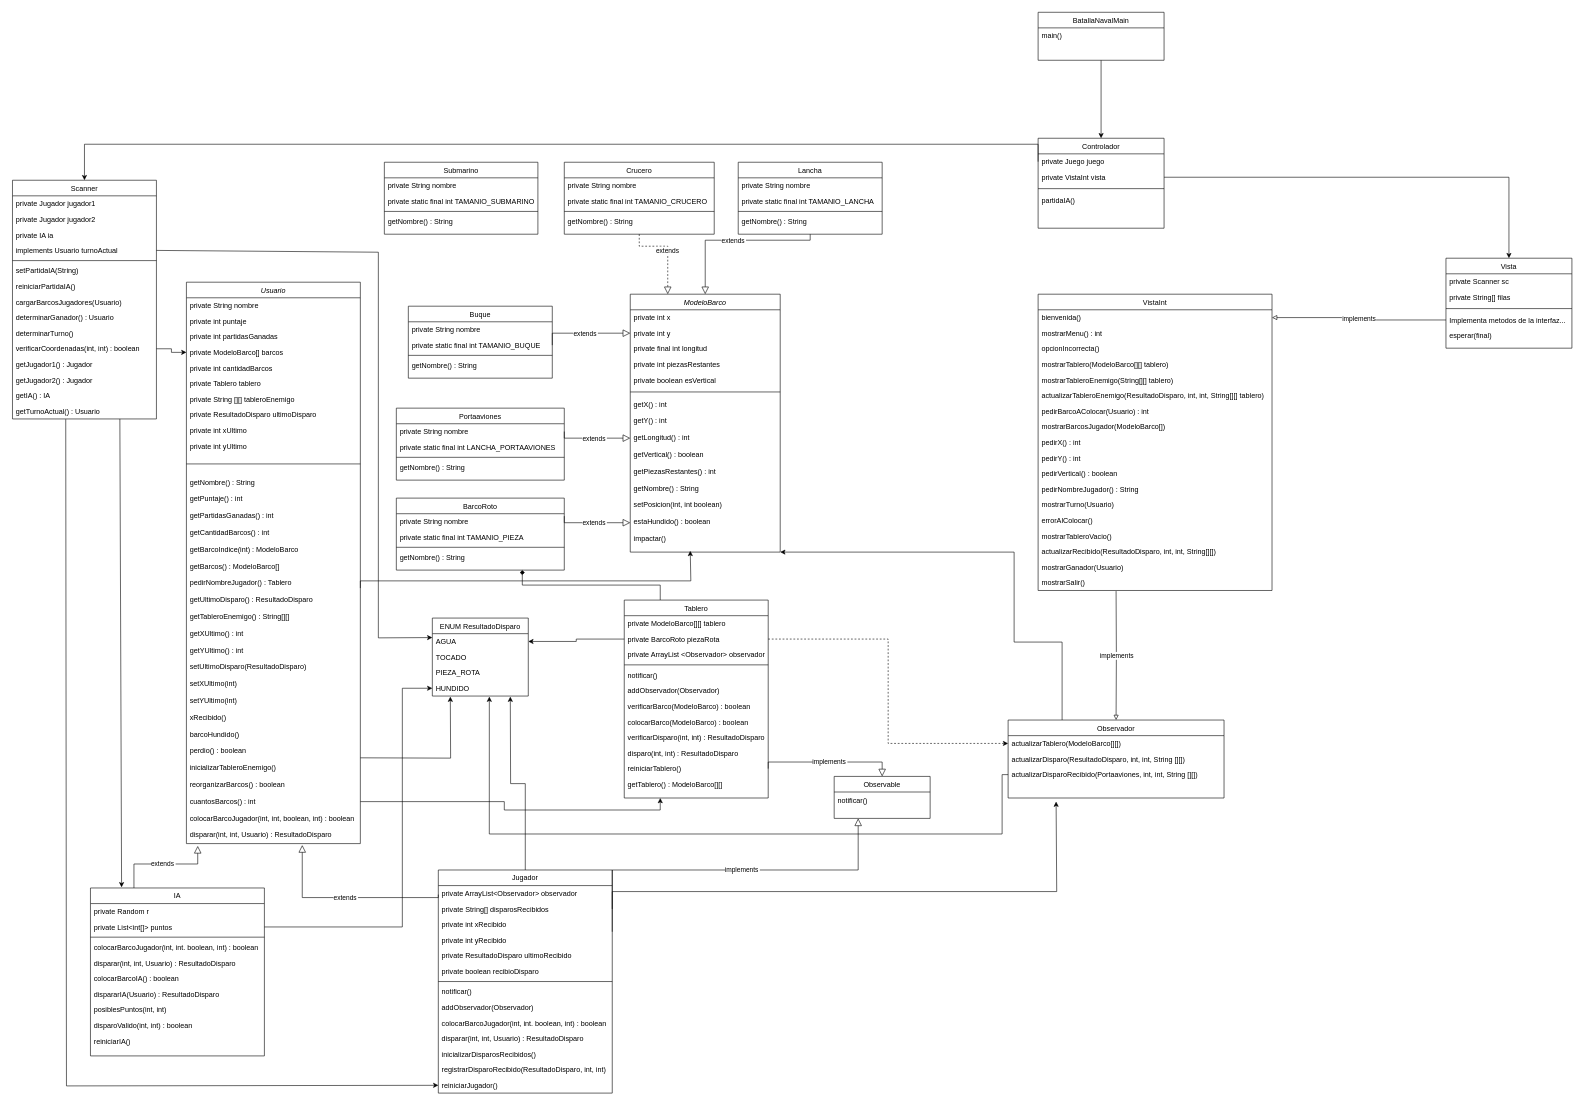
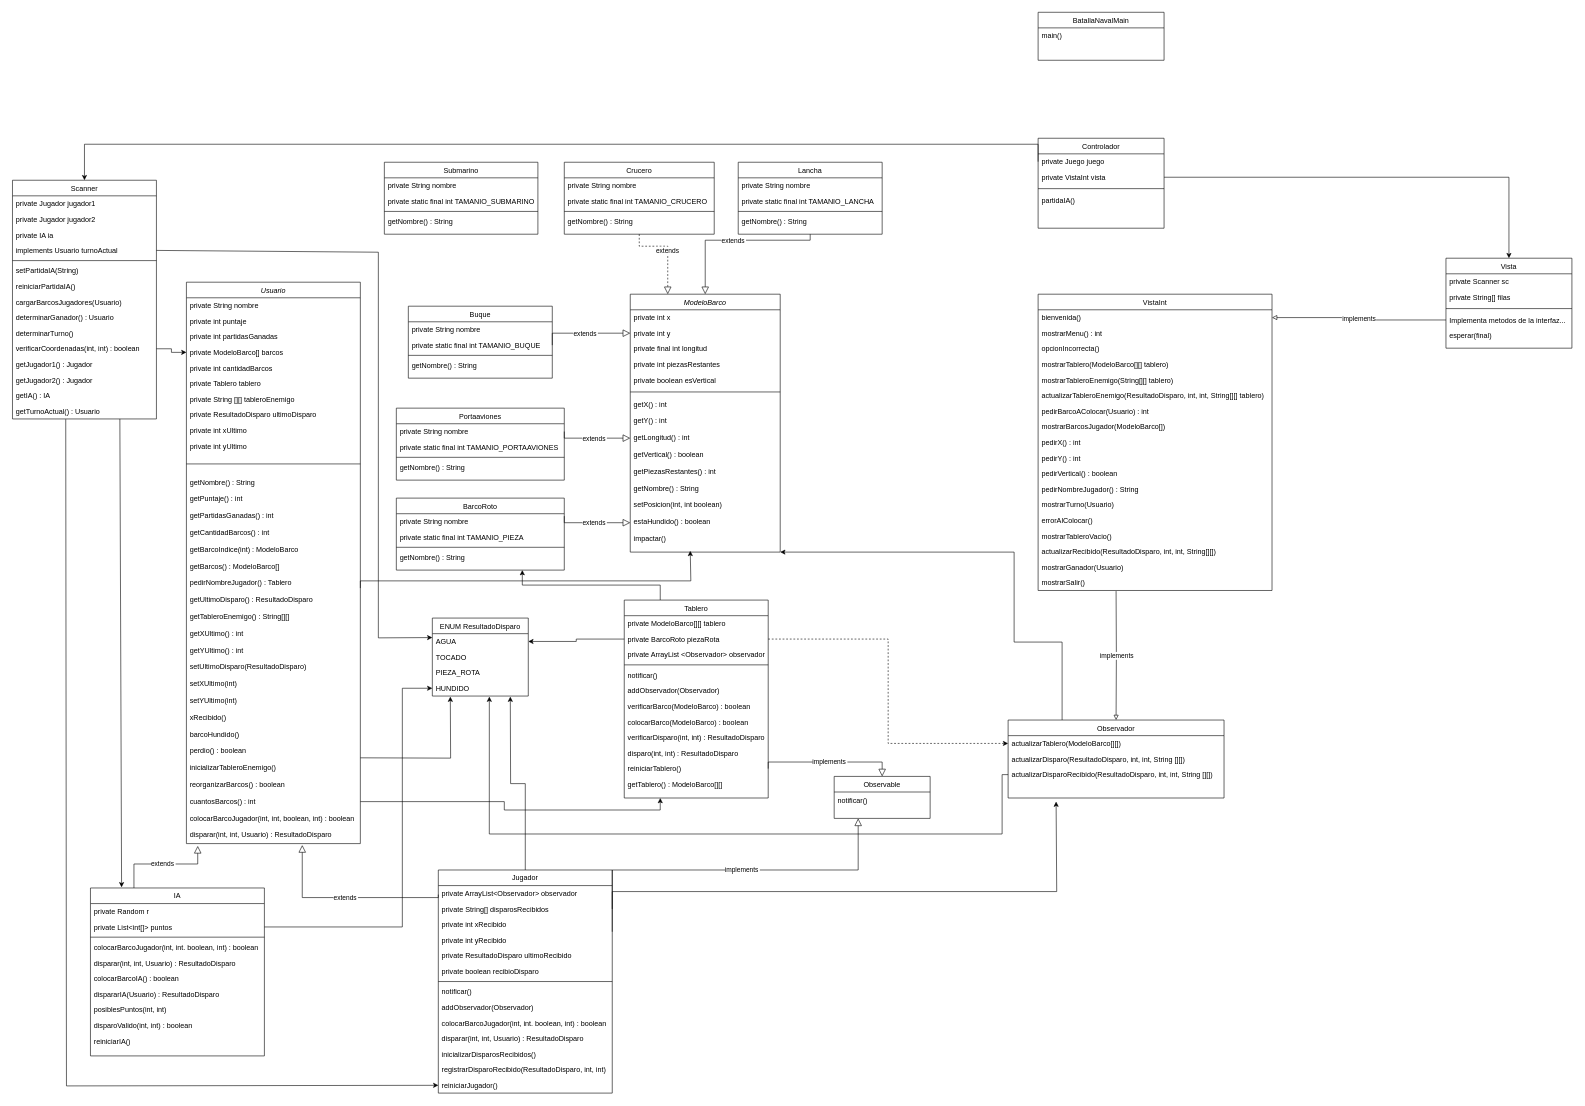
(1101, 132) -> none
(480, 448) -> (482, 448)
(522, 576) -> (522, 575)
(1122, 775) -> (1129, 775)
